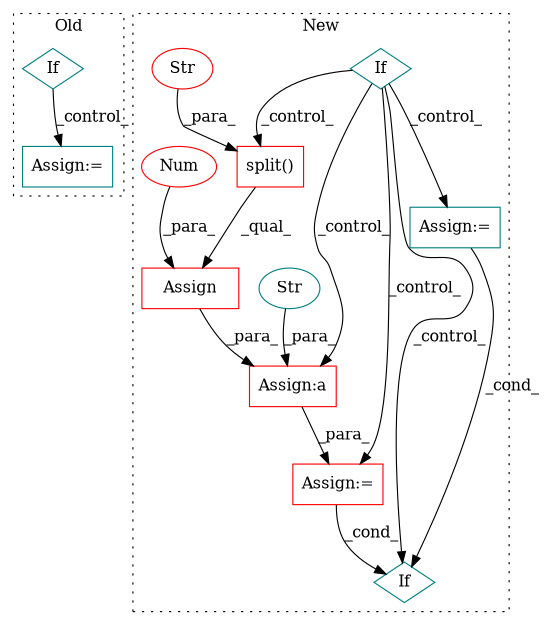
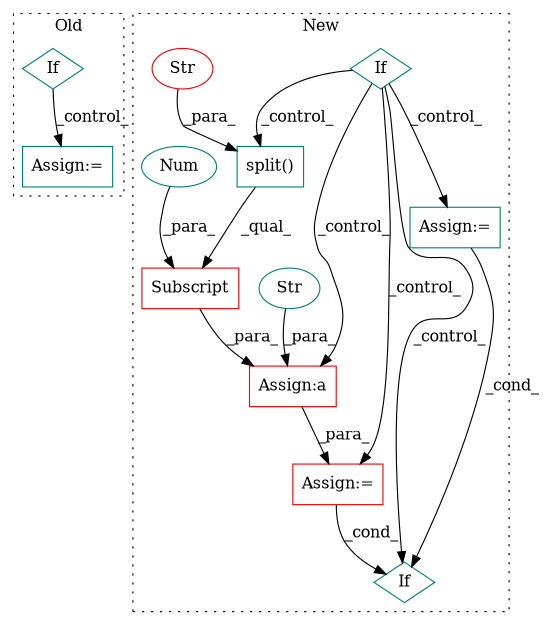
(179, 167) -> (179, 167)
(270, 167) -> (270, 167)
(190, 288) -> (190, 288)
